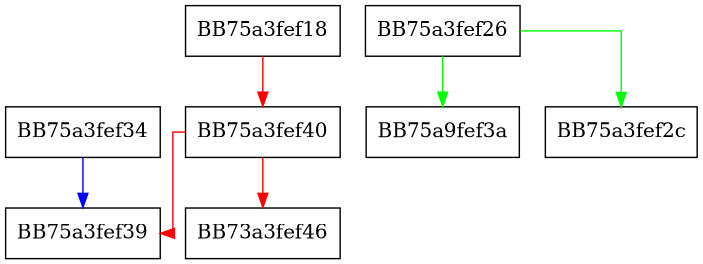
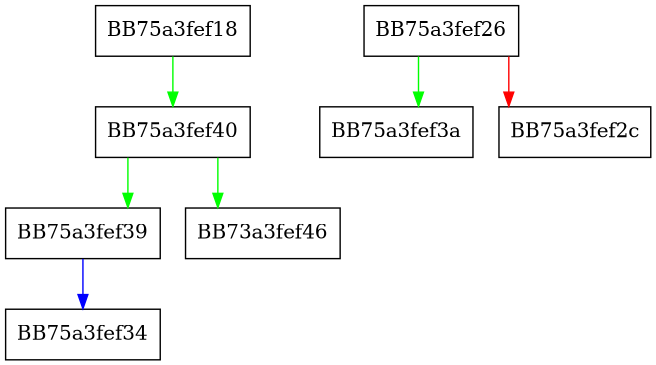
(602, 31) -> (509, 74)
(263, 74) -> (173, 74)
(443, 132) -> (396, 132)
(83, 176) -> (83, 277)
(263, 176) -> (218, 176)
(173, 177) -> (128, 176)
